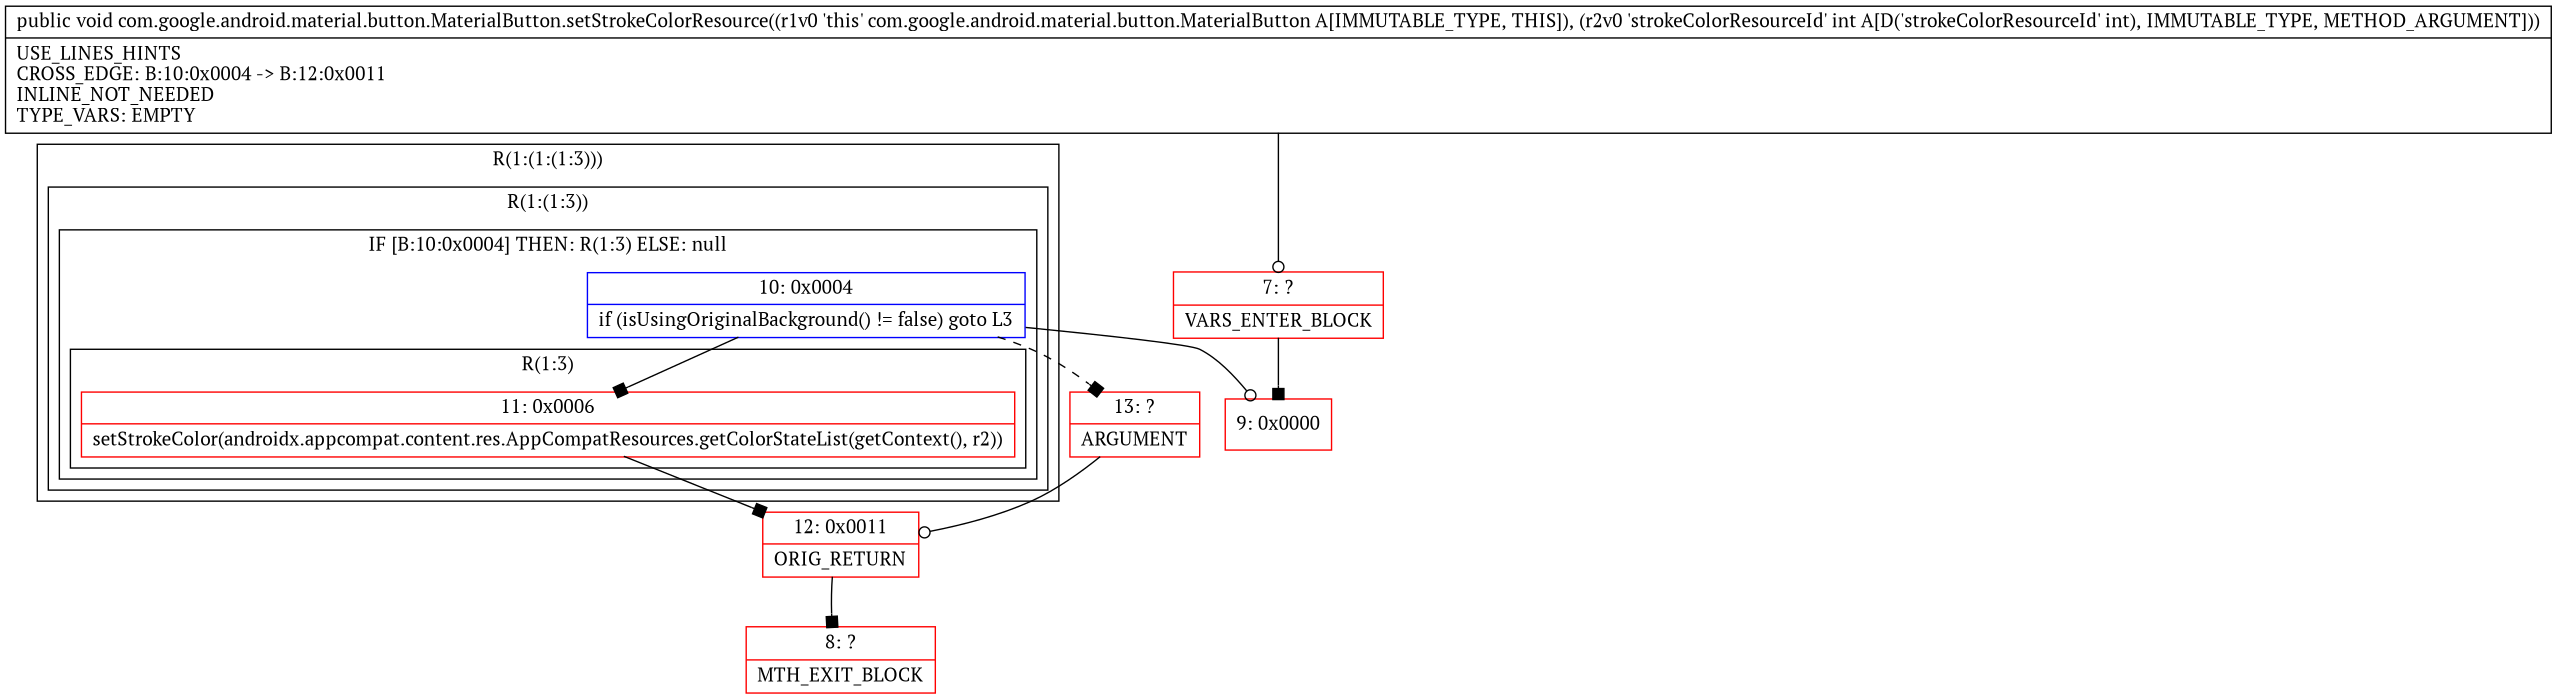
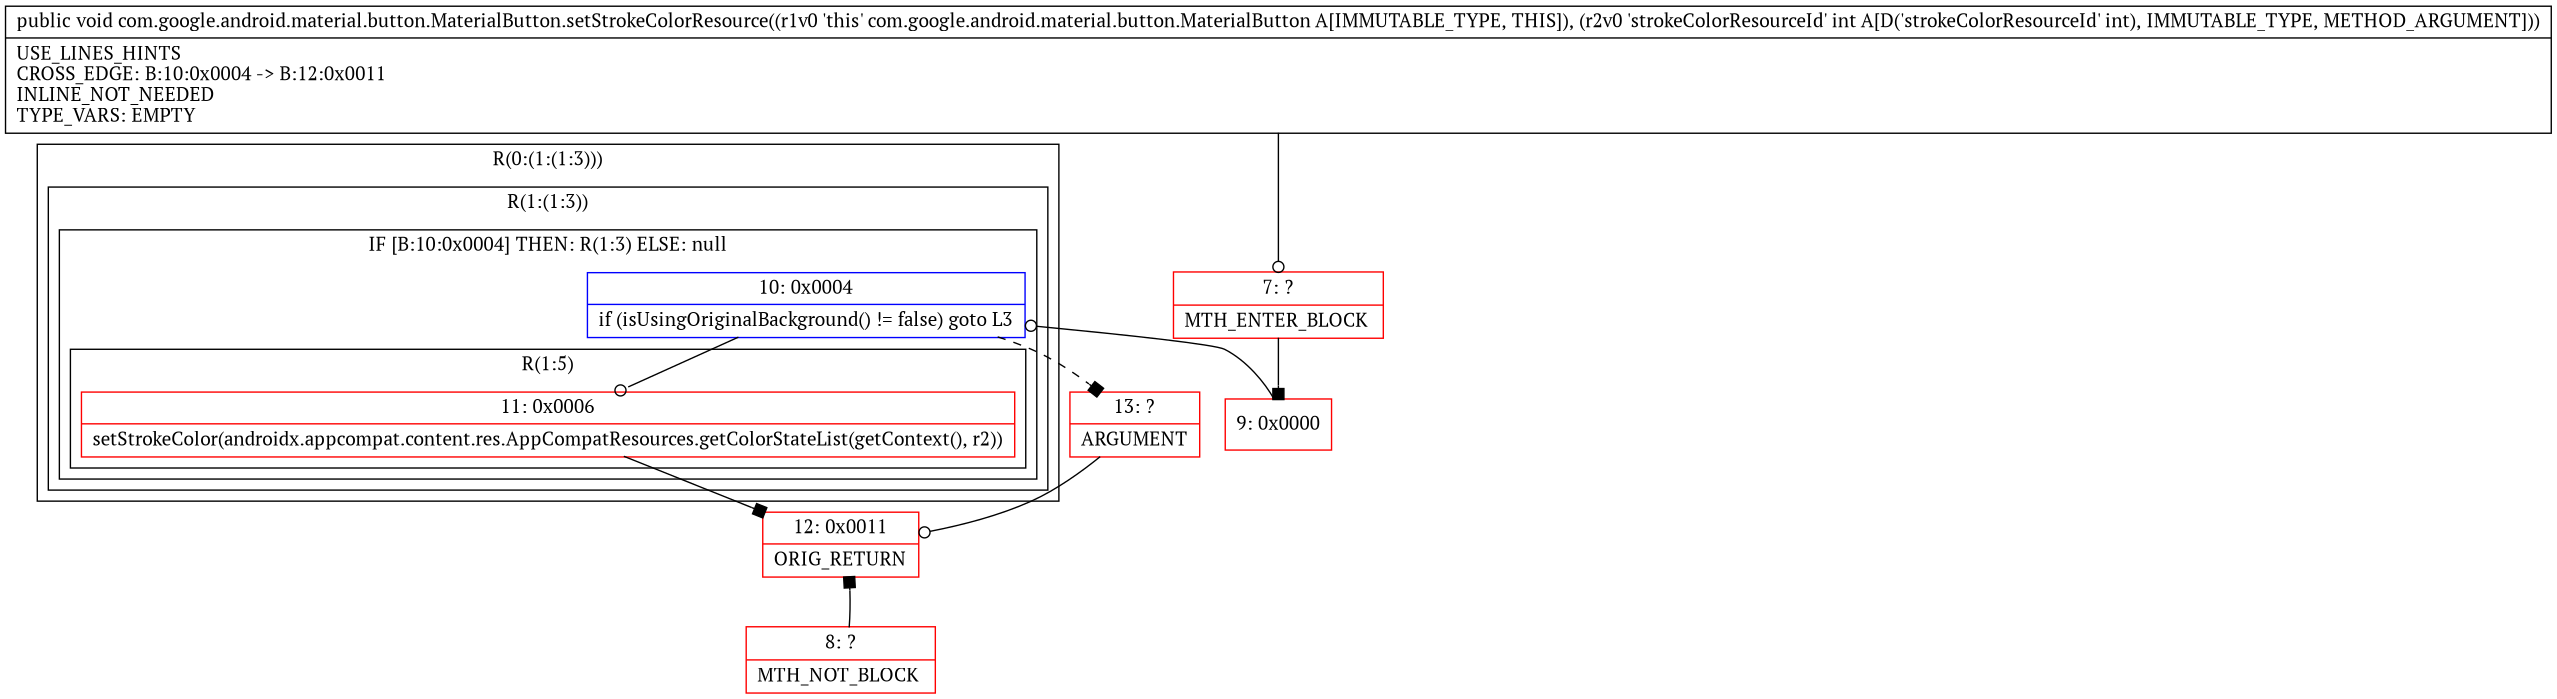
(548, 160) -> (548, 160)
(1278, 321) -> (1276, 321)
(1144, 340) -> (1167, 340)
(683, 362) -> (683, 362)
(548, 365) -> (548, 365)
(832, 595) -> (850, 609)
(841, 676) -> (839, 676)
